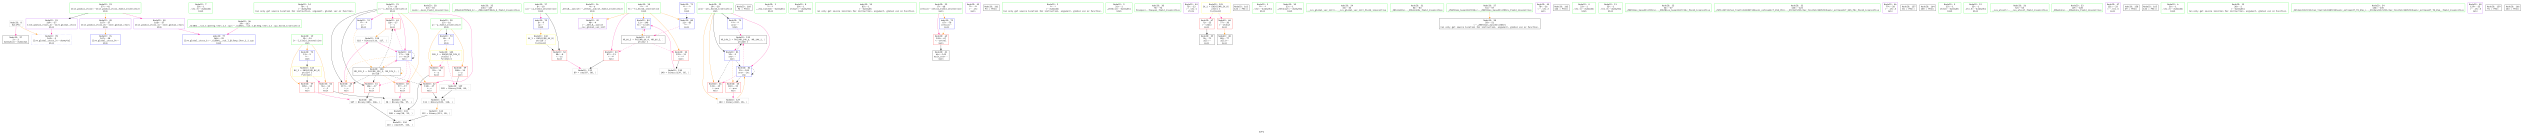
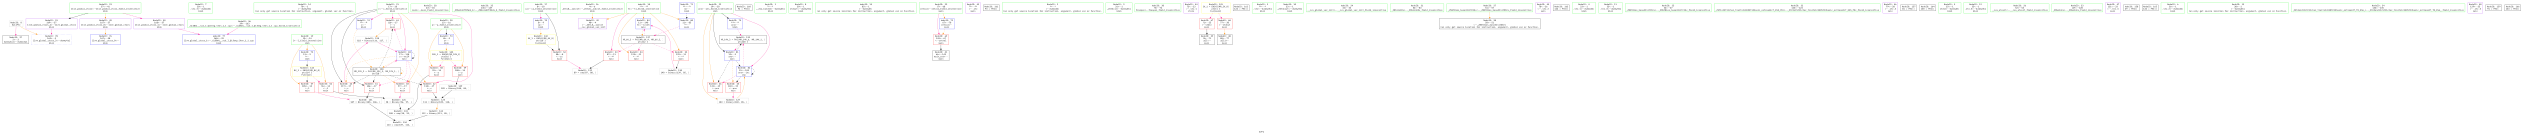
none -> (636, 56)
(450, 72) -> (453, 63)
